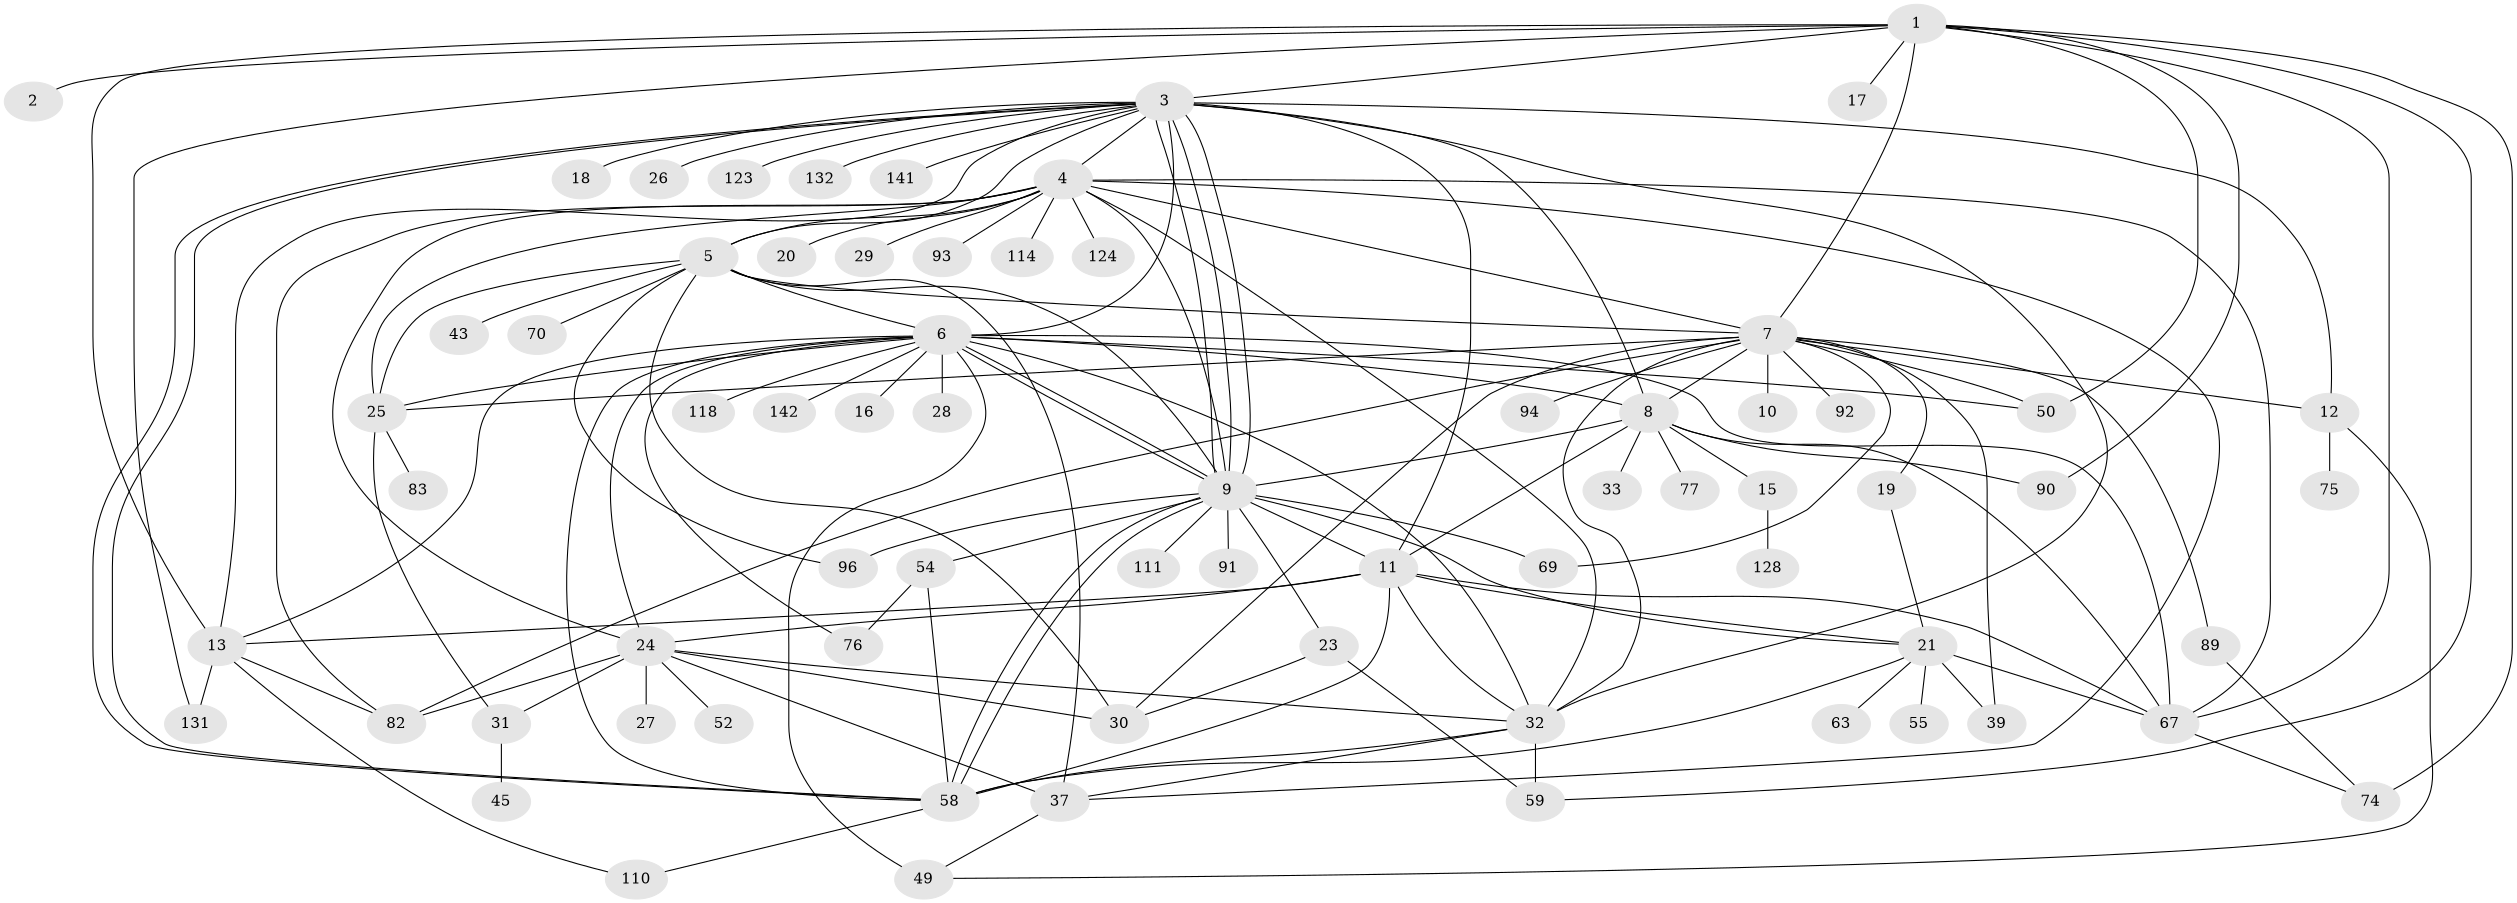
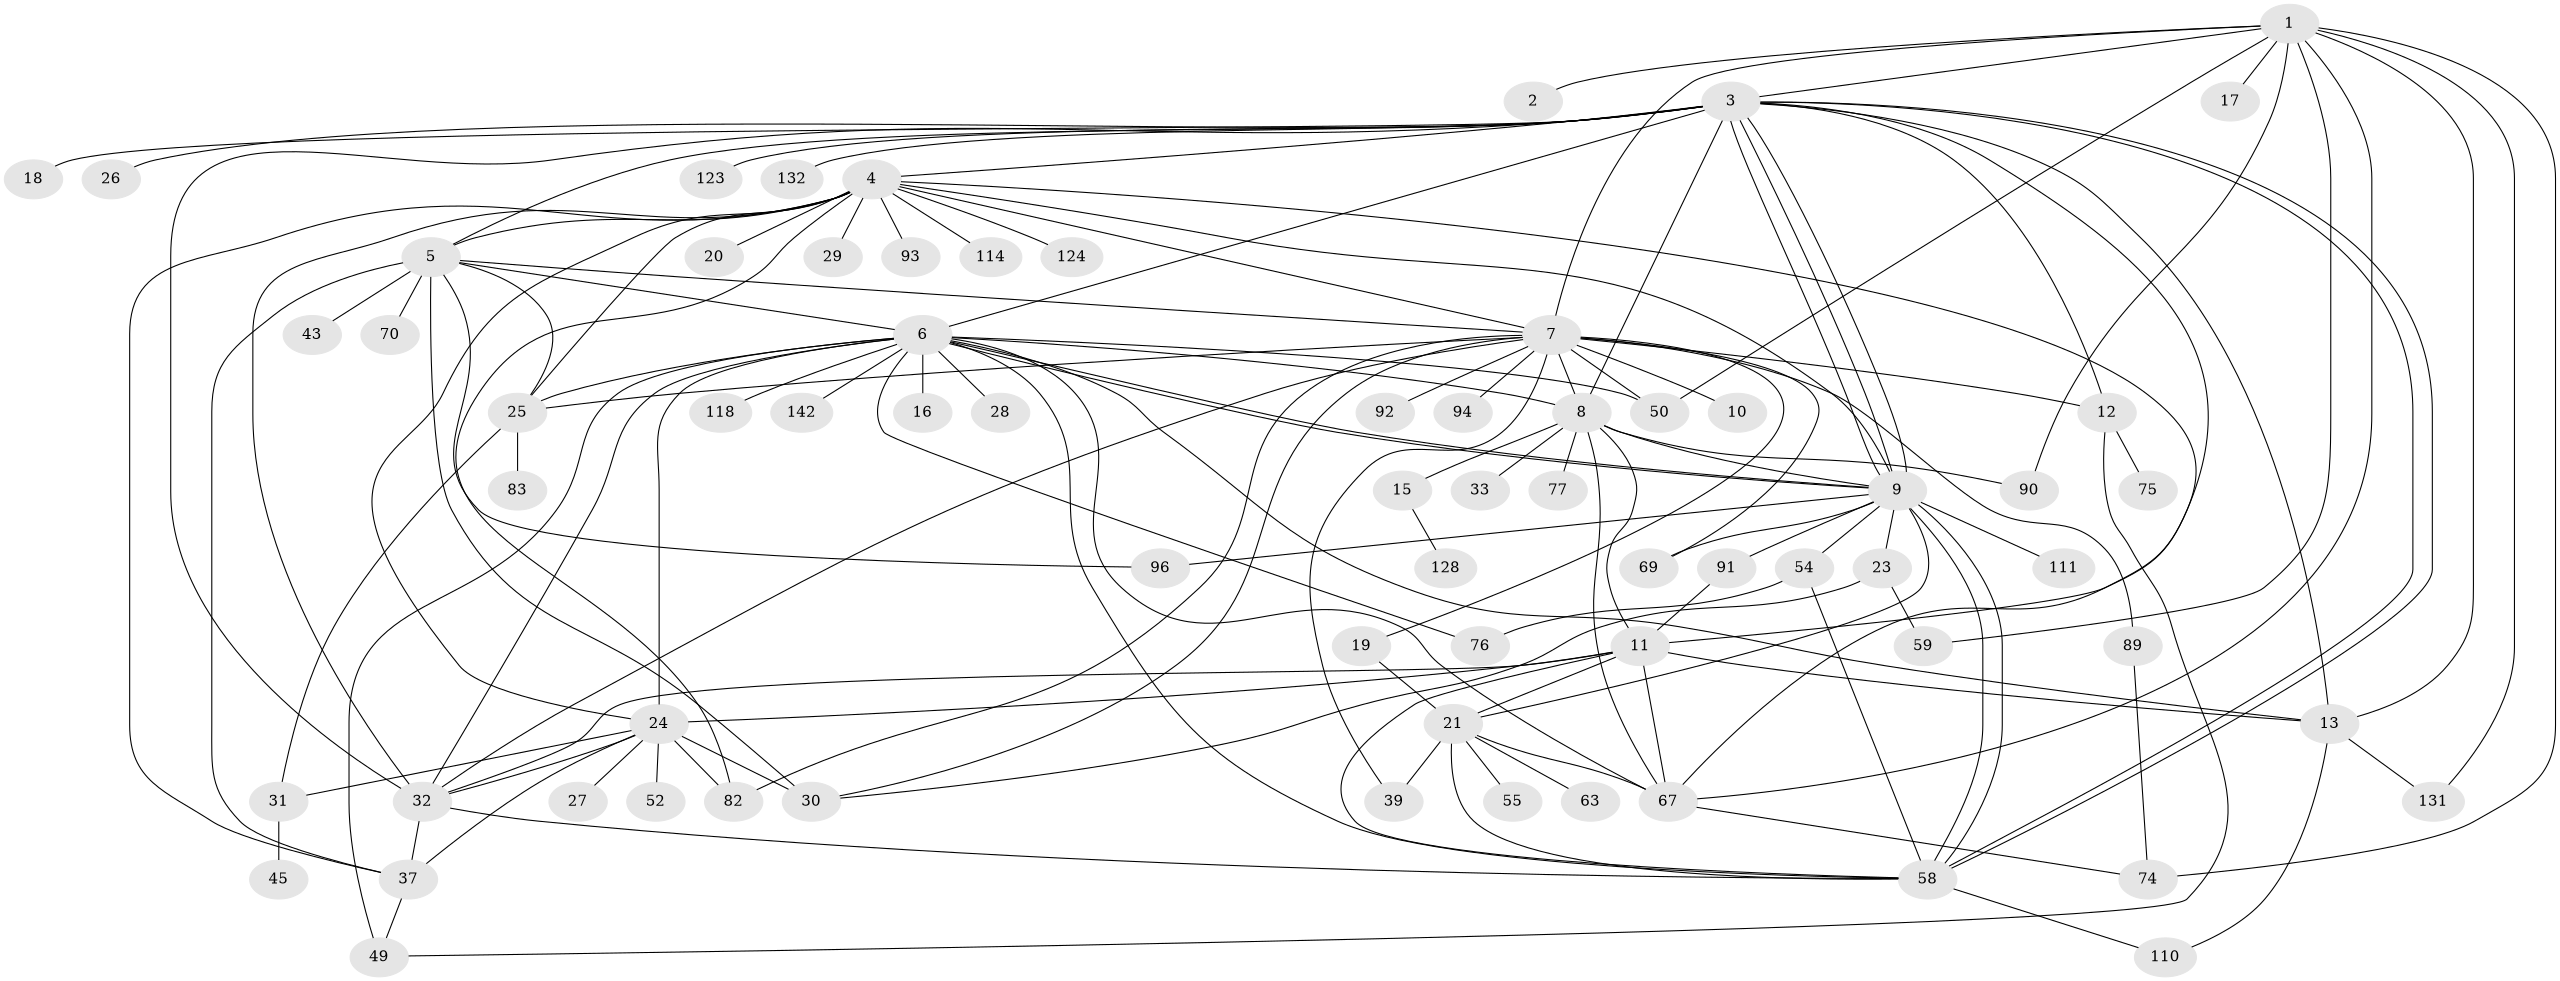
(901, 179) -> none
(994, 293) -> none
(1308, 529) -> (1695, 597)
(307, 685) -> none
(1535, 763) -> none
